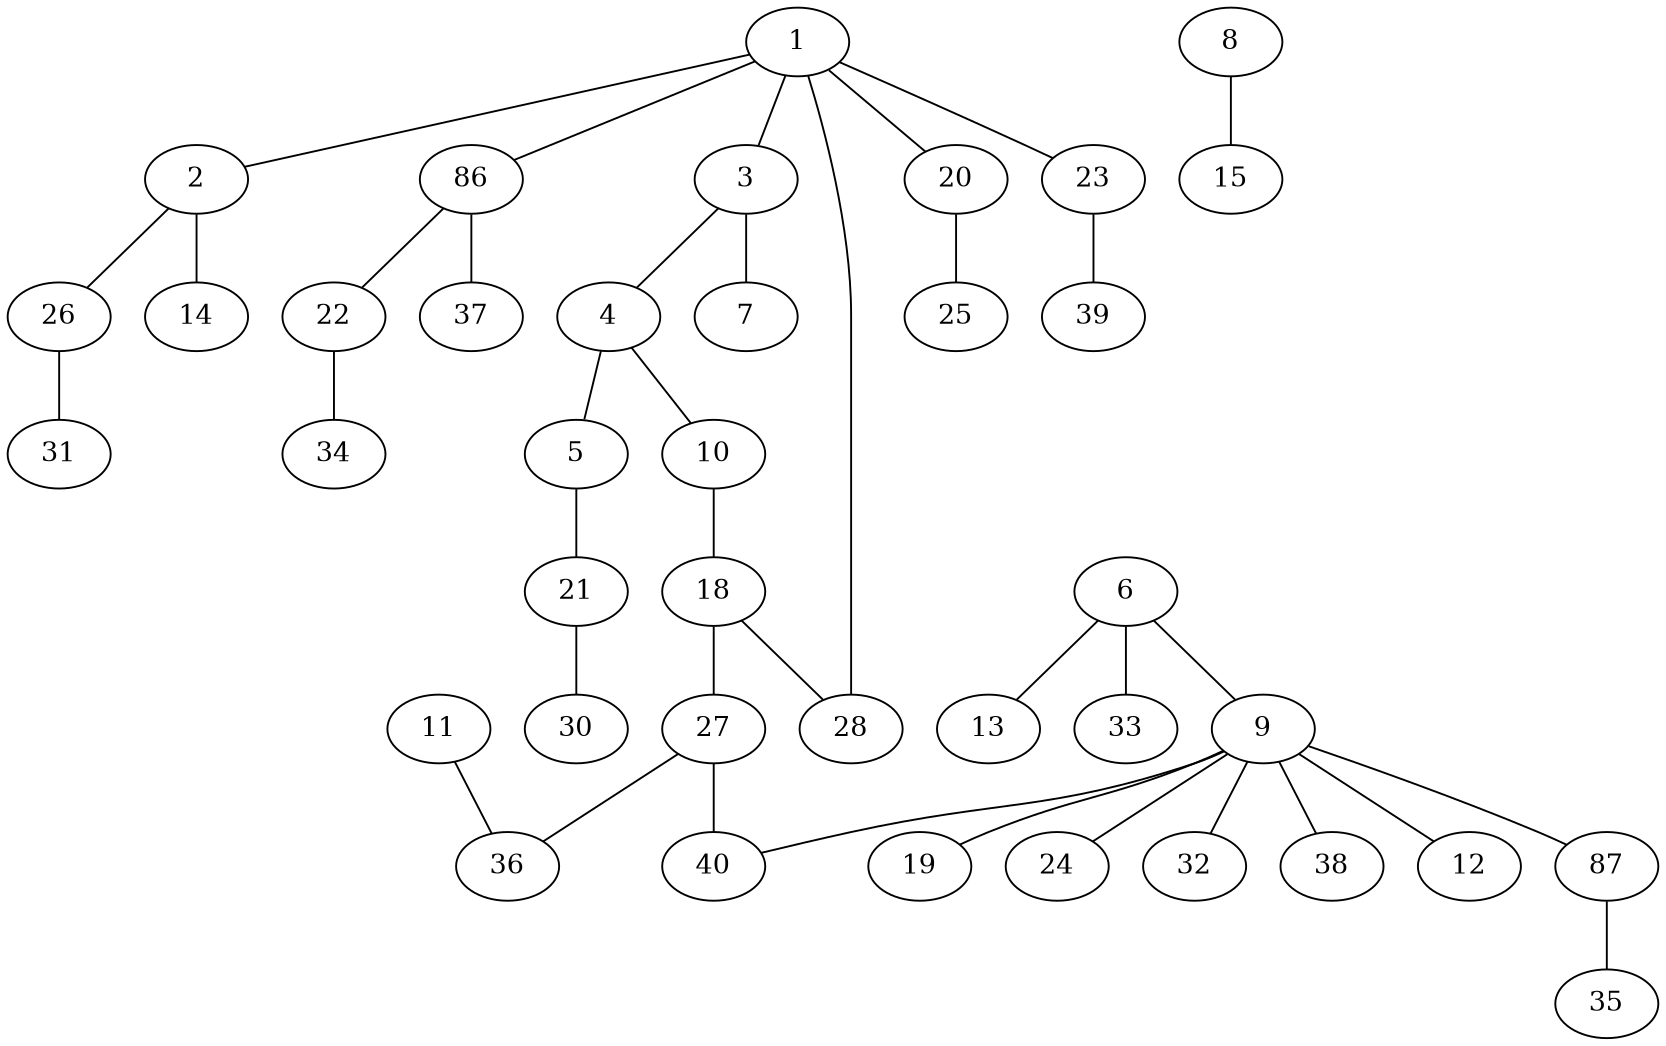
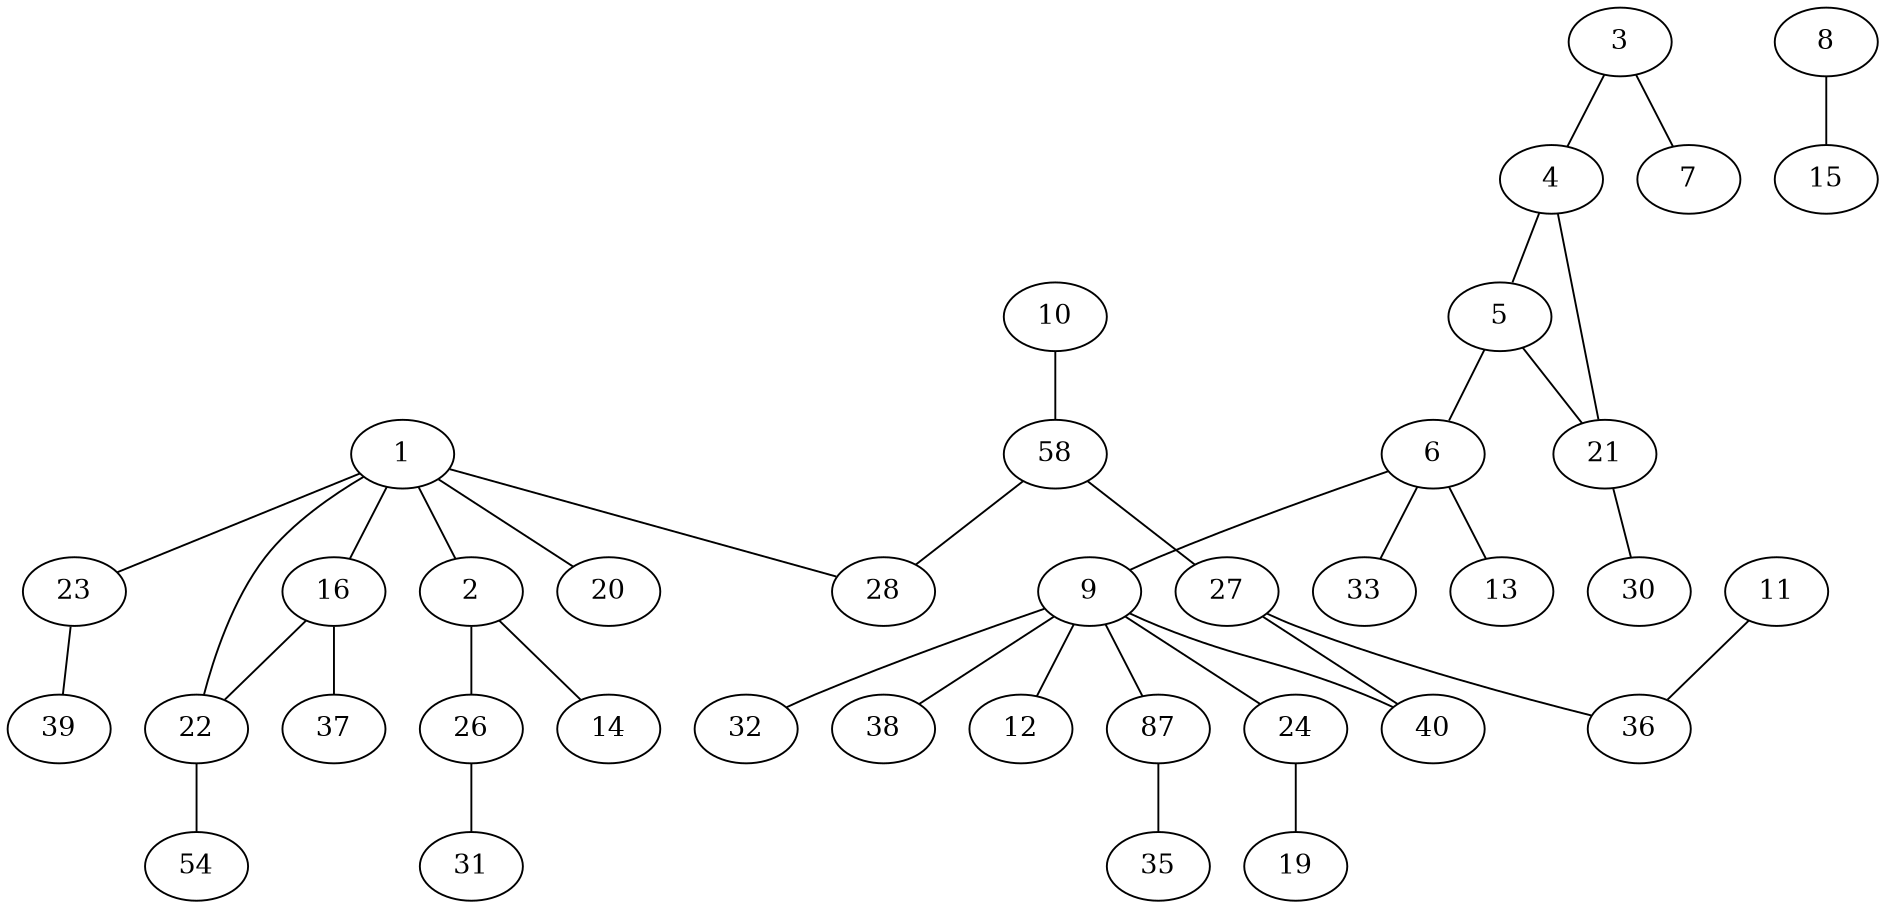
(772, 110) -> (258, 567)
(471, 179) -> (334, 592)
(956, 317) -> none
none -> (1467, 385)
(661, 386) -> (1578, 317)
(334, 454) -> (197, 866)
(714, 592) -> (1055, 454)
(1038, 814) -> (1296, 798)
